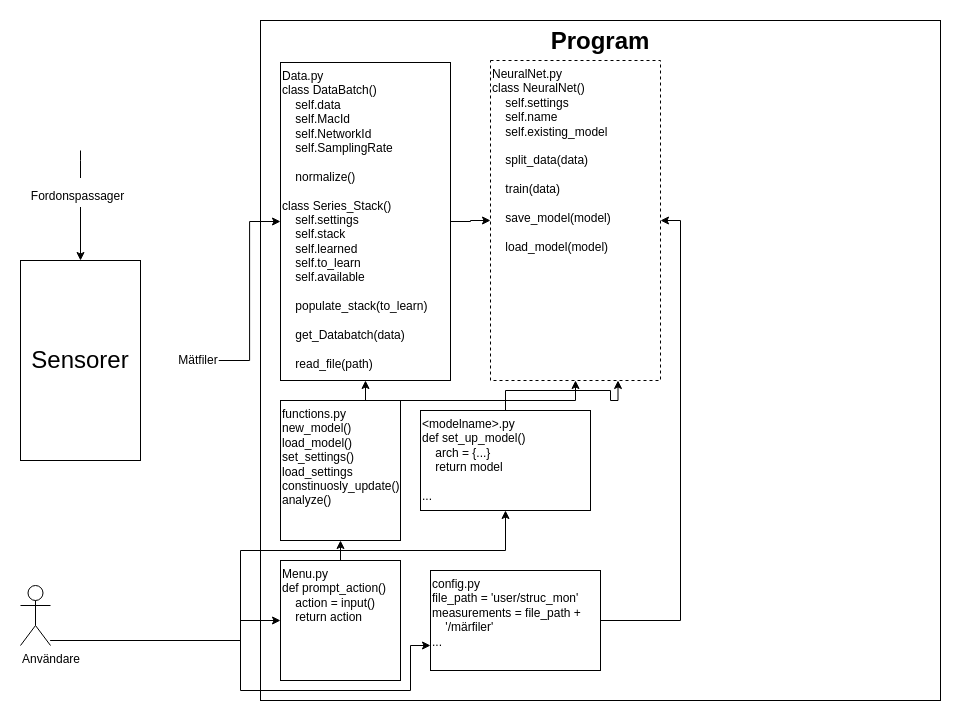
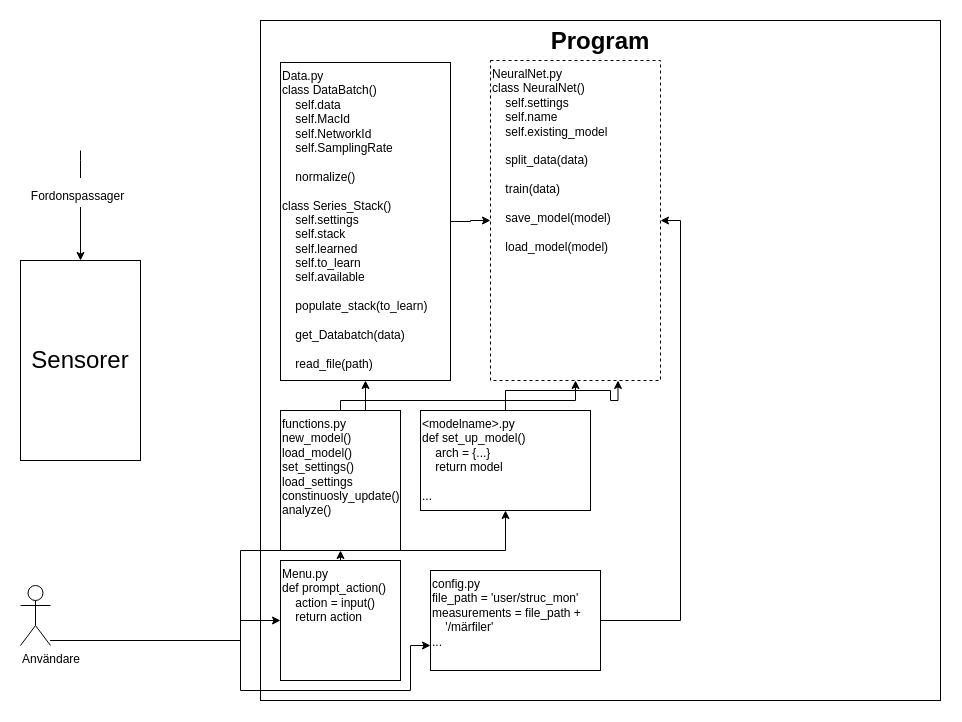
(250, 295) -> none
(199, 361) -> none
(341, 471) -> (341, 481)
